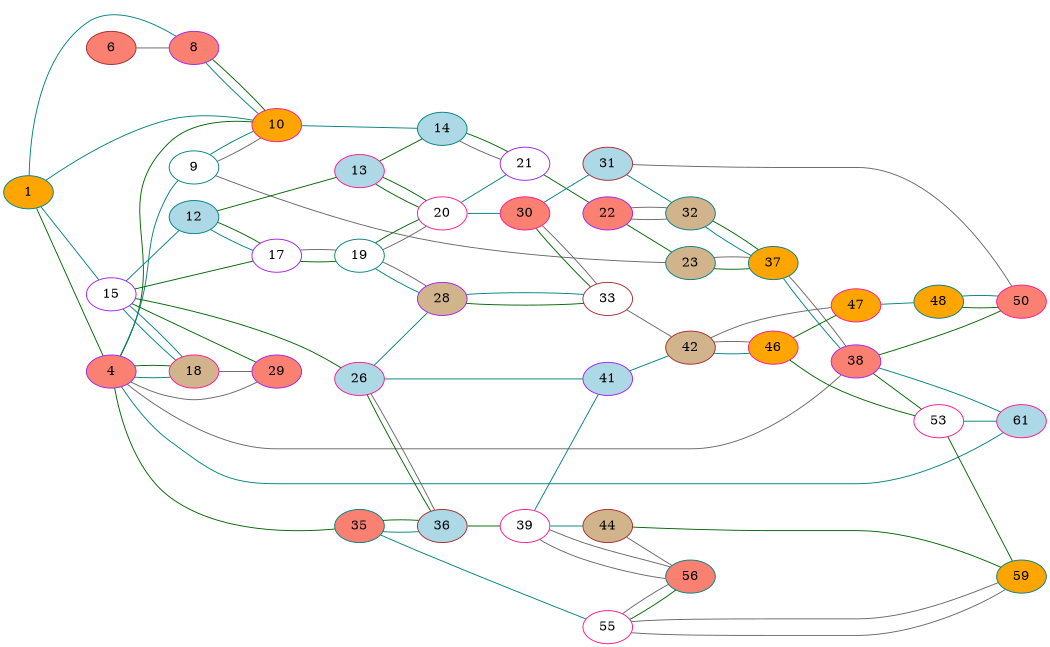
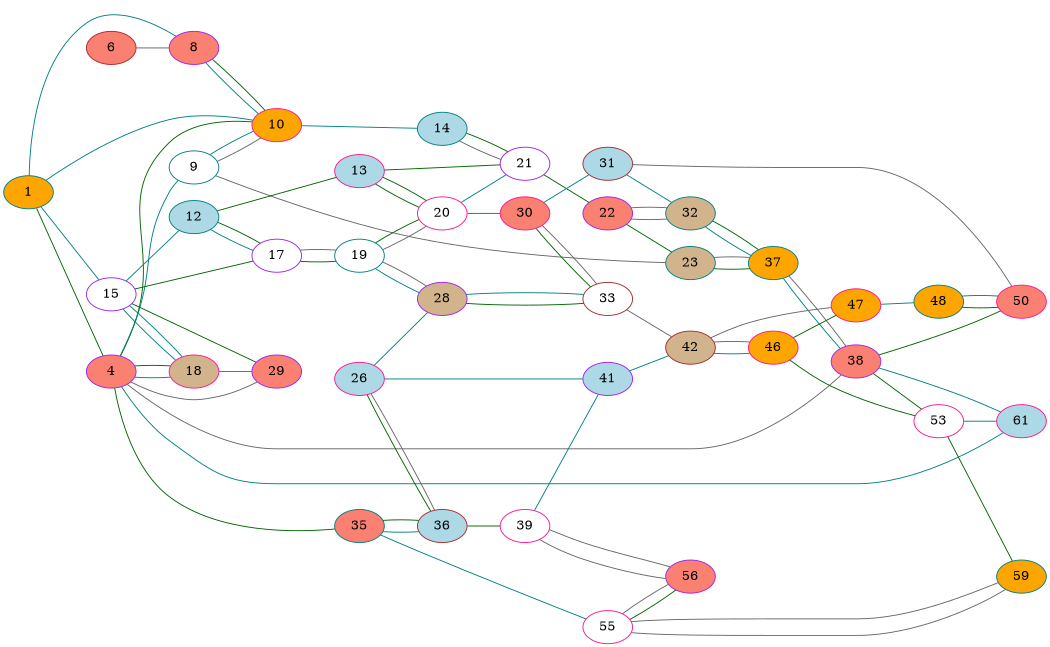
(401, 150) -> (442, 167)
(241, 325) -> none
(608, 526) -> none
(691, 577) -> (691, 577)
